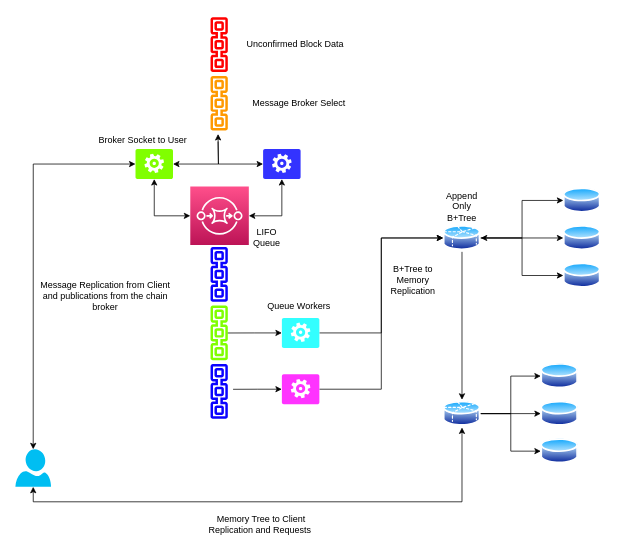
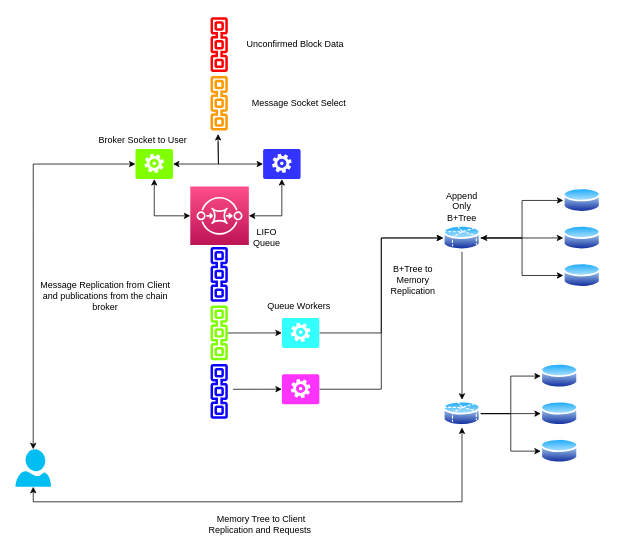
(299, 103) -> (299, 103)
